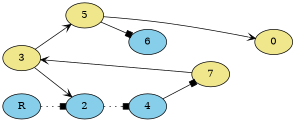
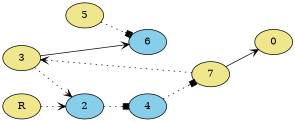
(176, 24) -> (239, 60)
(113, 27) -> (113, 27)
(50, 39) -> (81, 50)
(120, 66) -> (120, 66)
(50, 80) -> (50, 80)
(176, 92) -> (176, 92)
(22, 106) -> (22, 106)
(50, 106) -> (50, 106)
